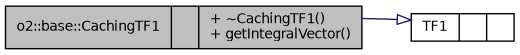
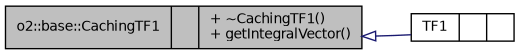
(380, 19) -> (393, 36)
